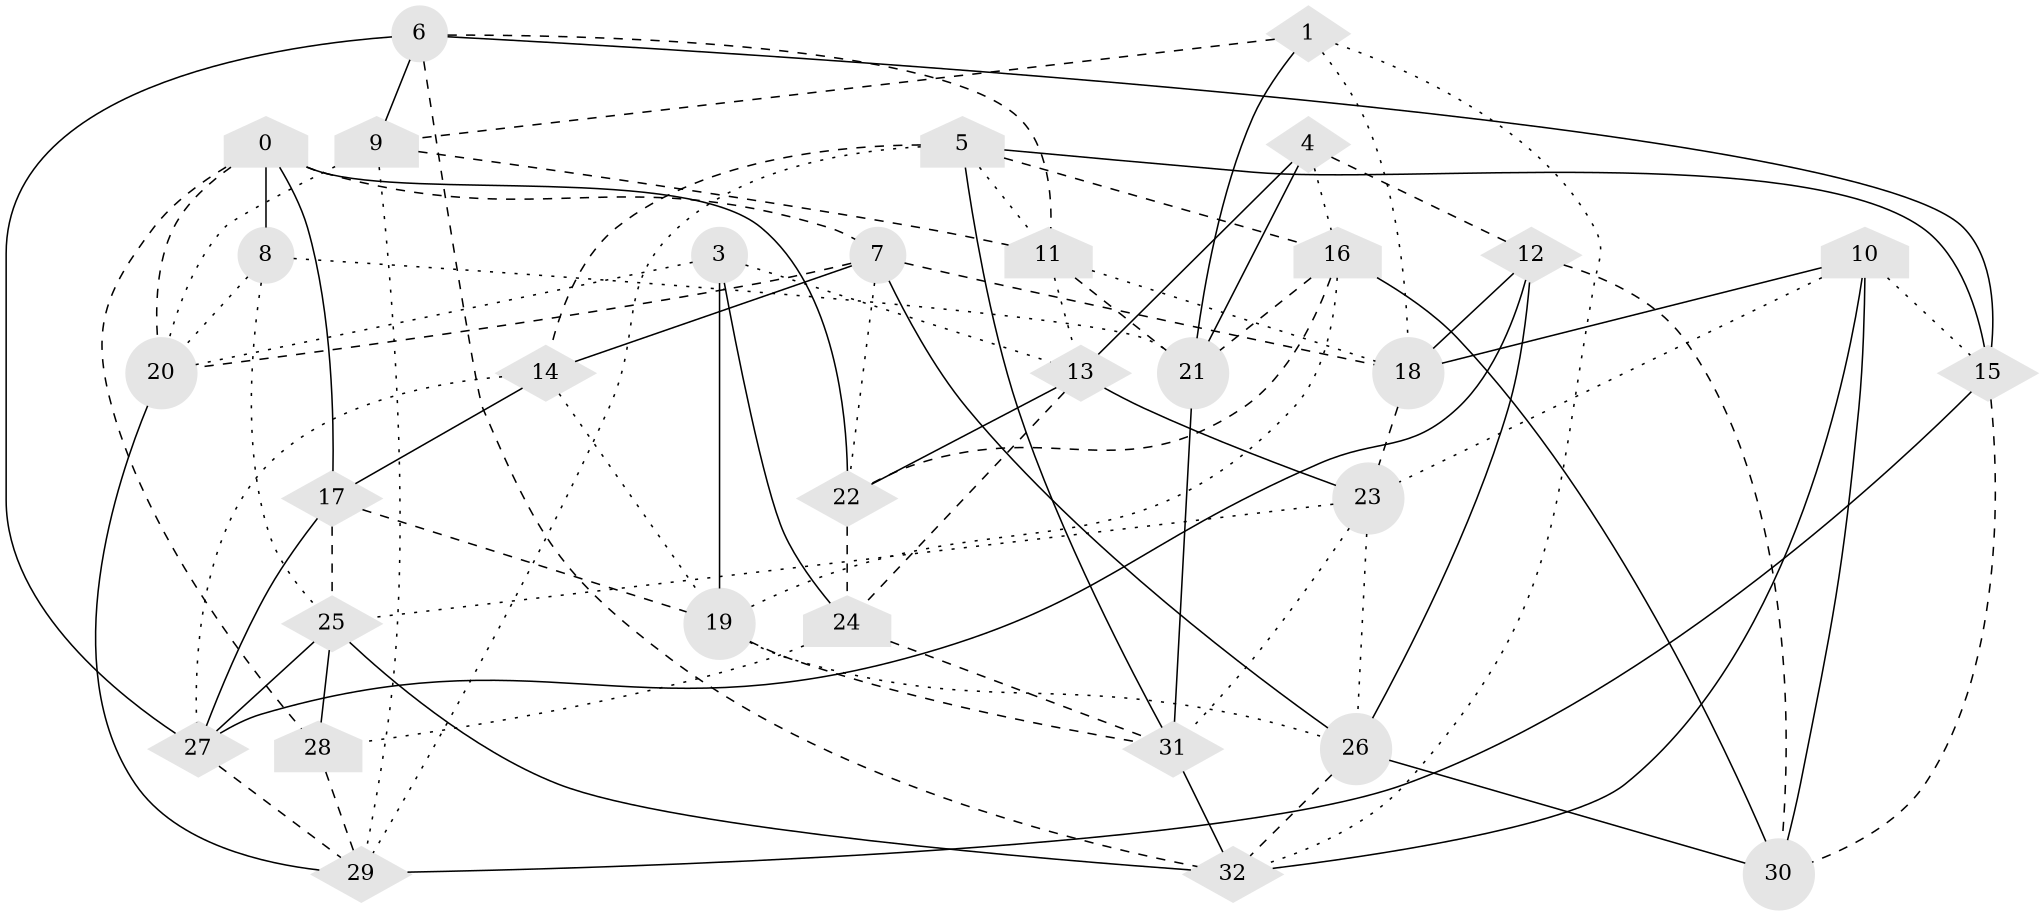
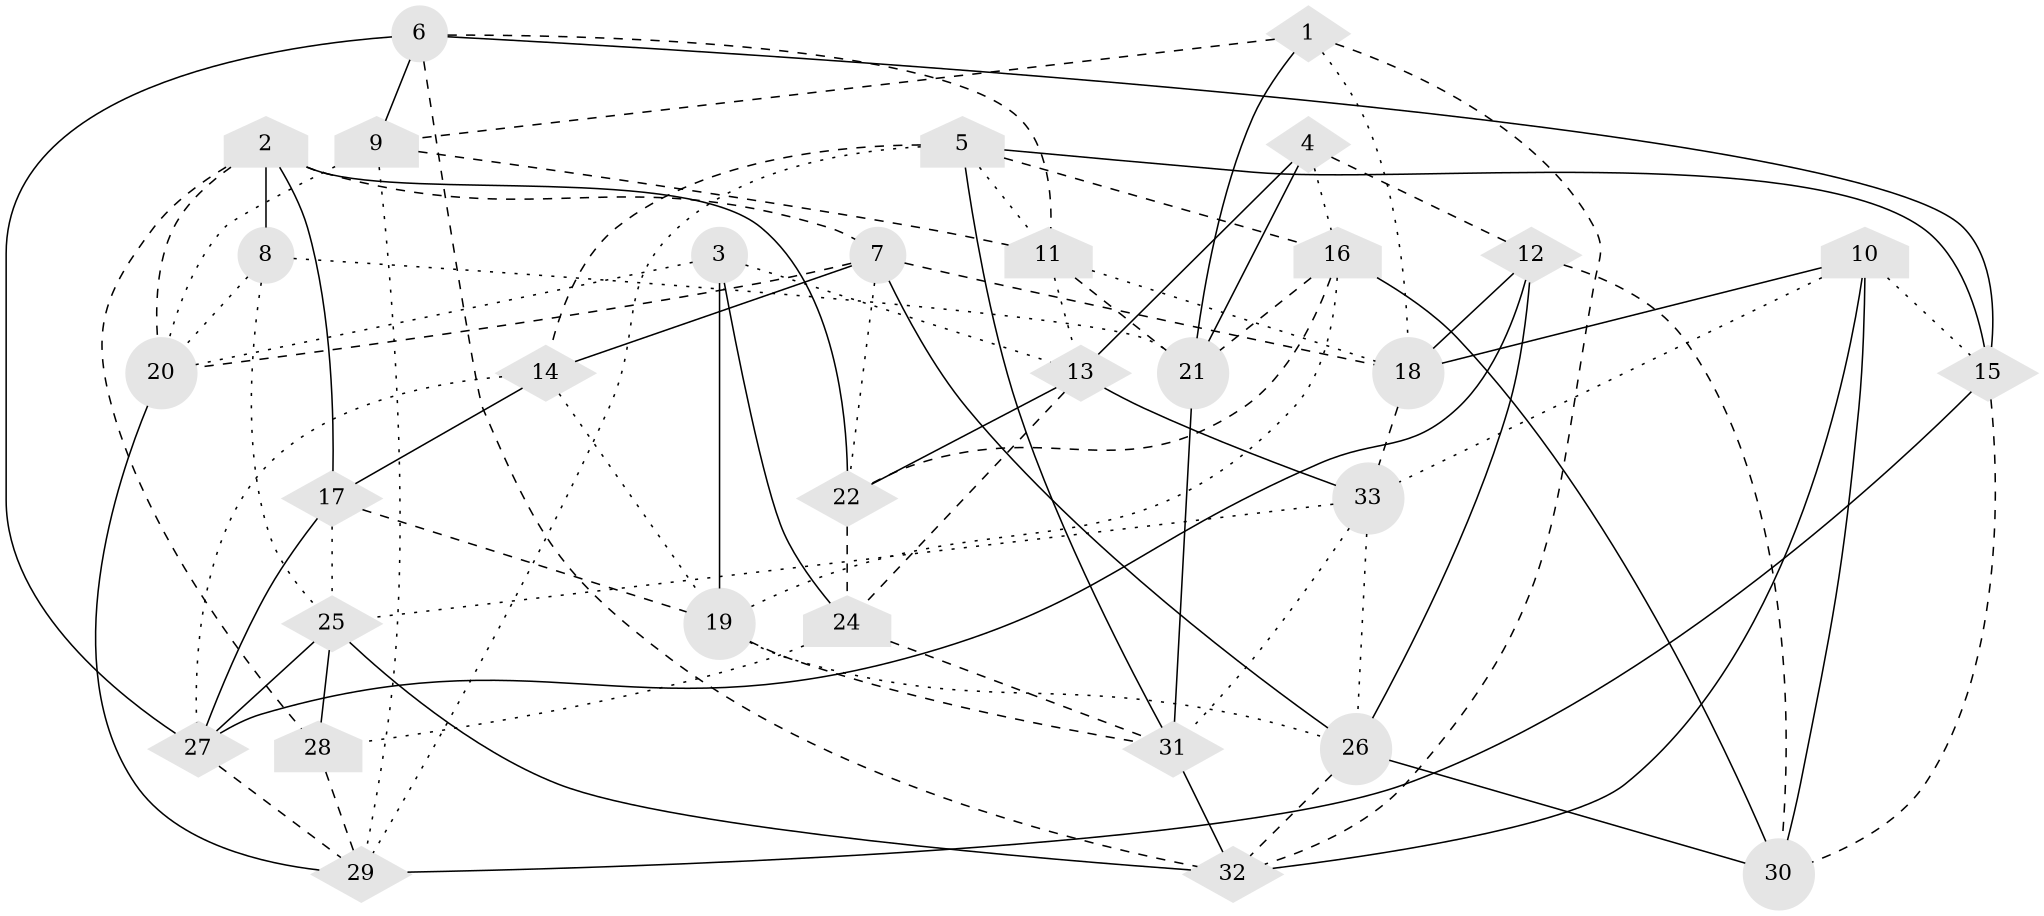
(266, 145) -> (266, 145)
(1567, 445) -> (1567, 445)
(1368, 499) -> (1368, 499)
(332, 561) -> (332, 561)
